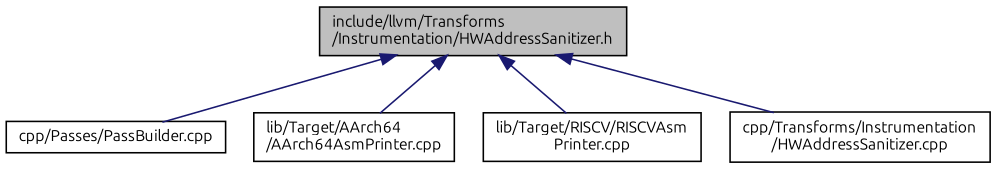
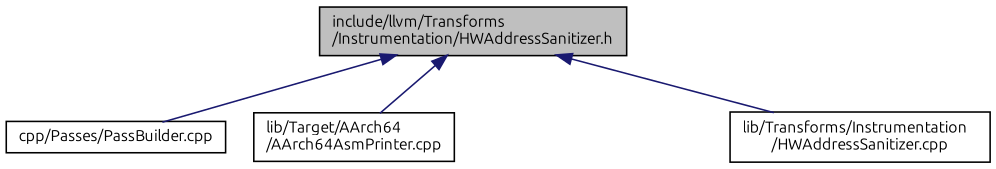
(592, 137) -> none
(860, 137) -> (860, 137)
